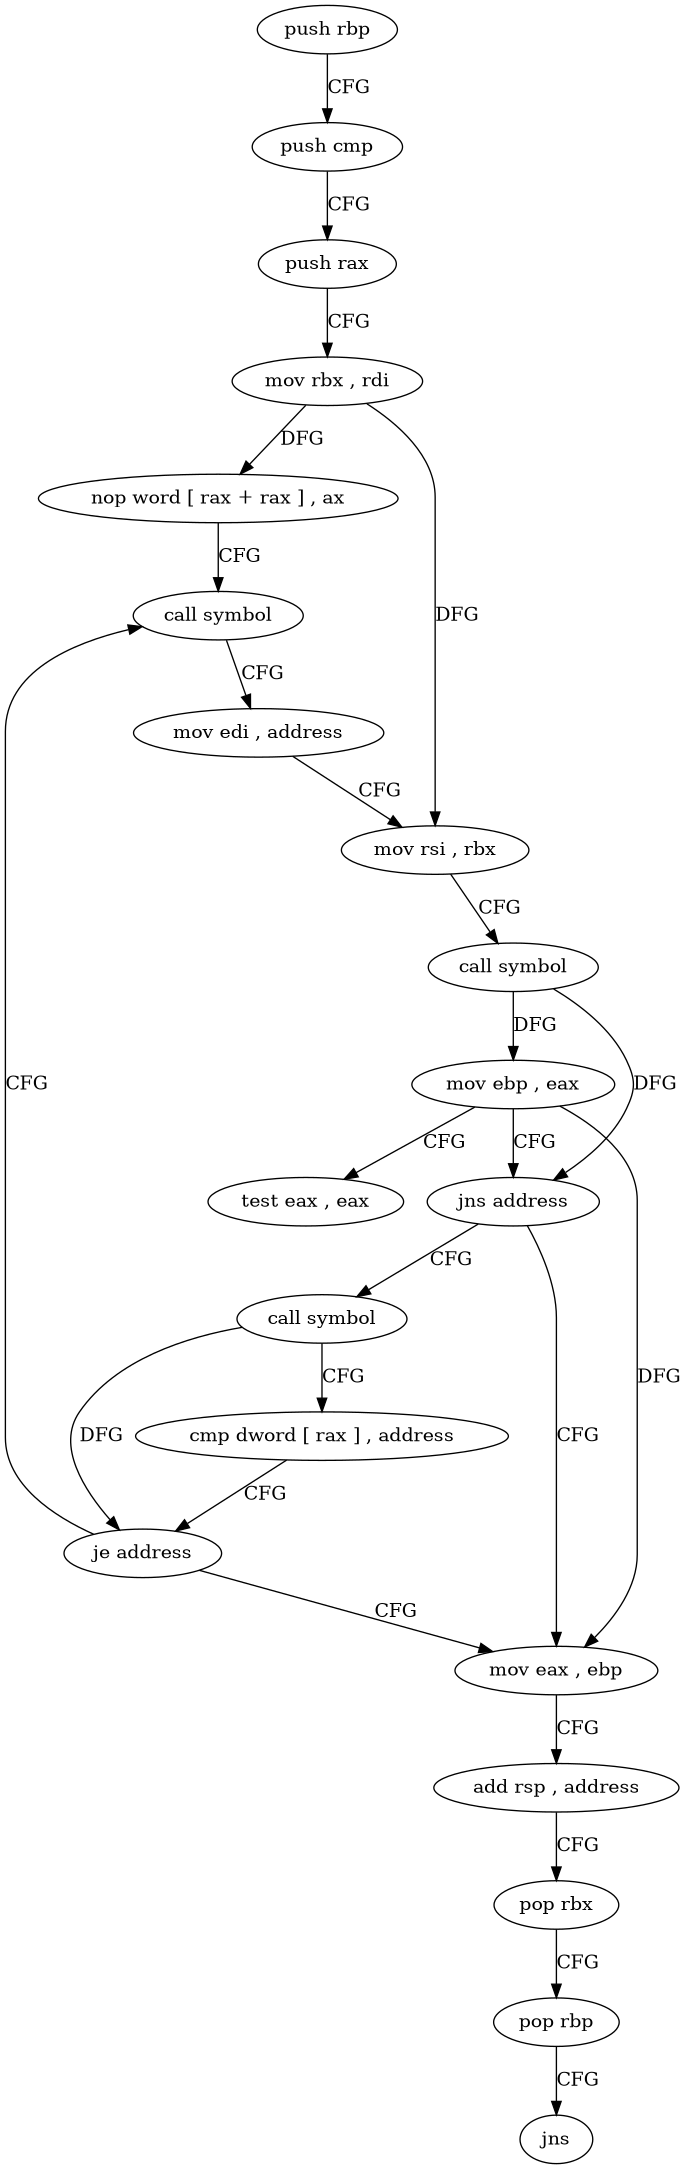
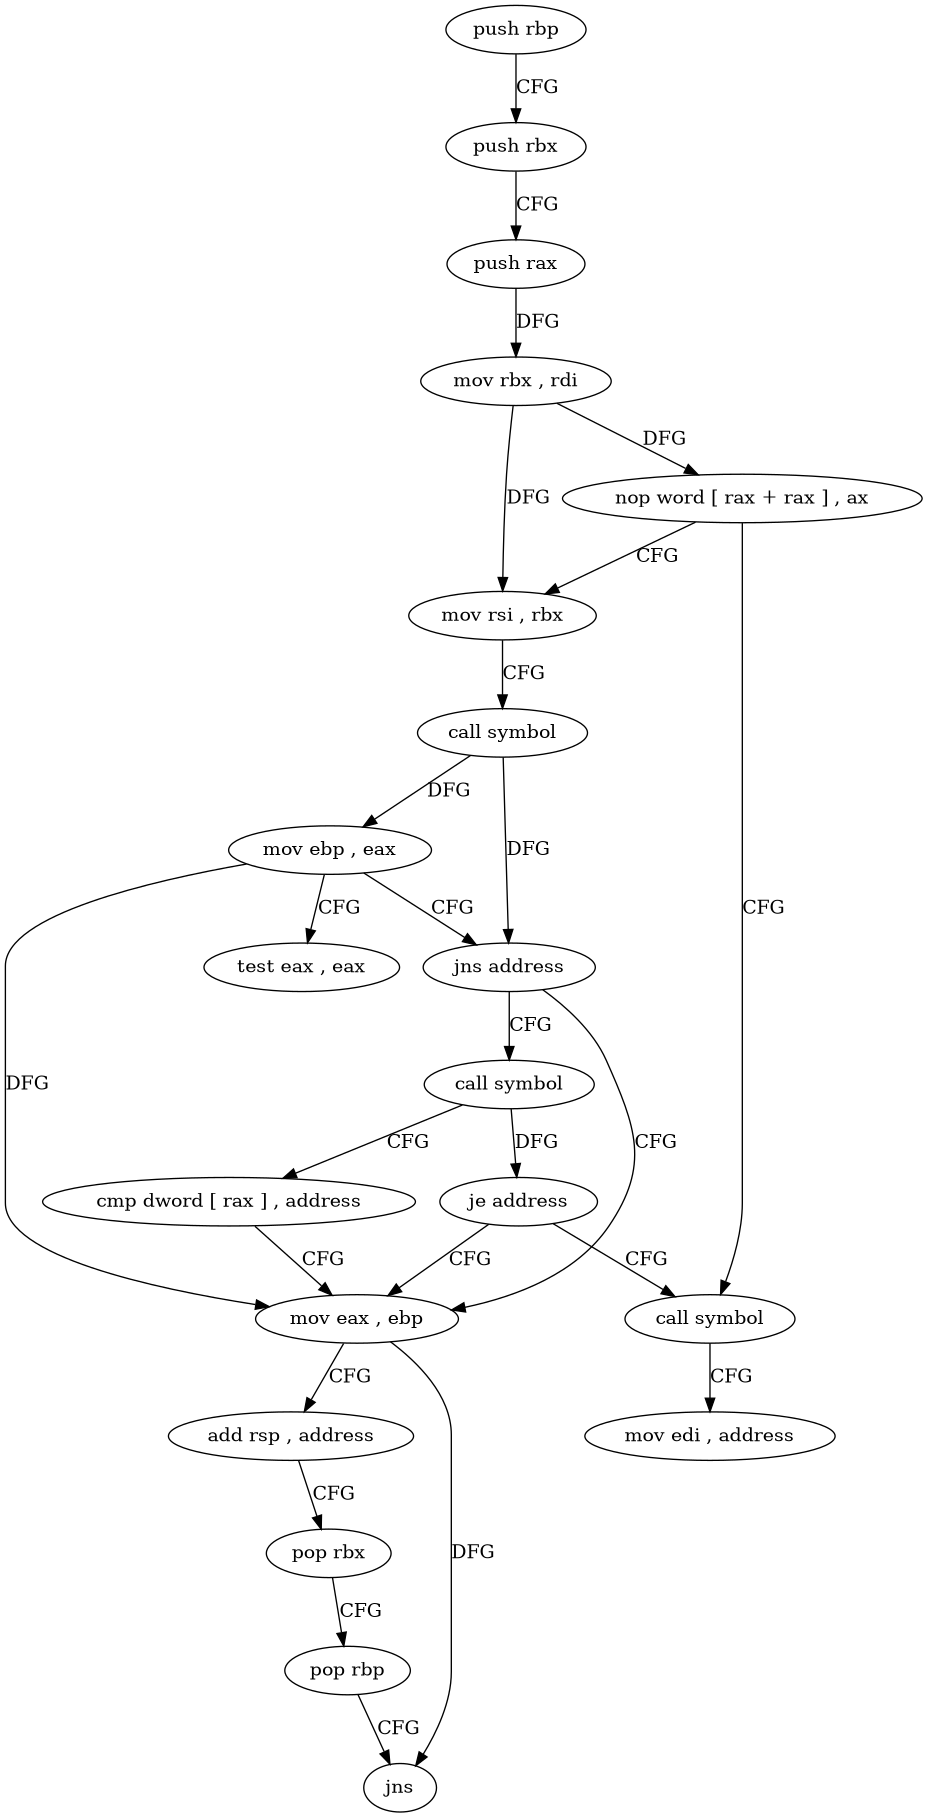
(327, 147) -> (516, 147)
(349, 323) -> (538, 323)
(341, 788) -> (627, 555)
(237, 1492) -> (288, 1256)
none -> (451, 1540)
